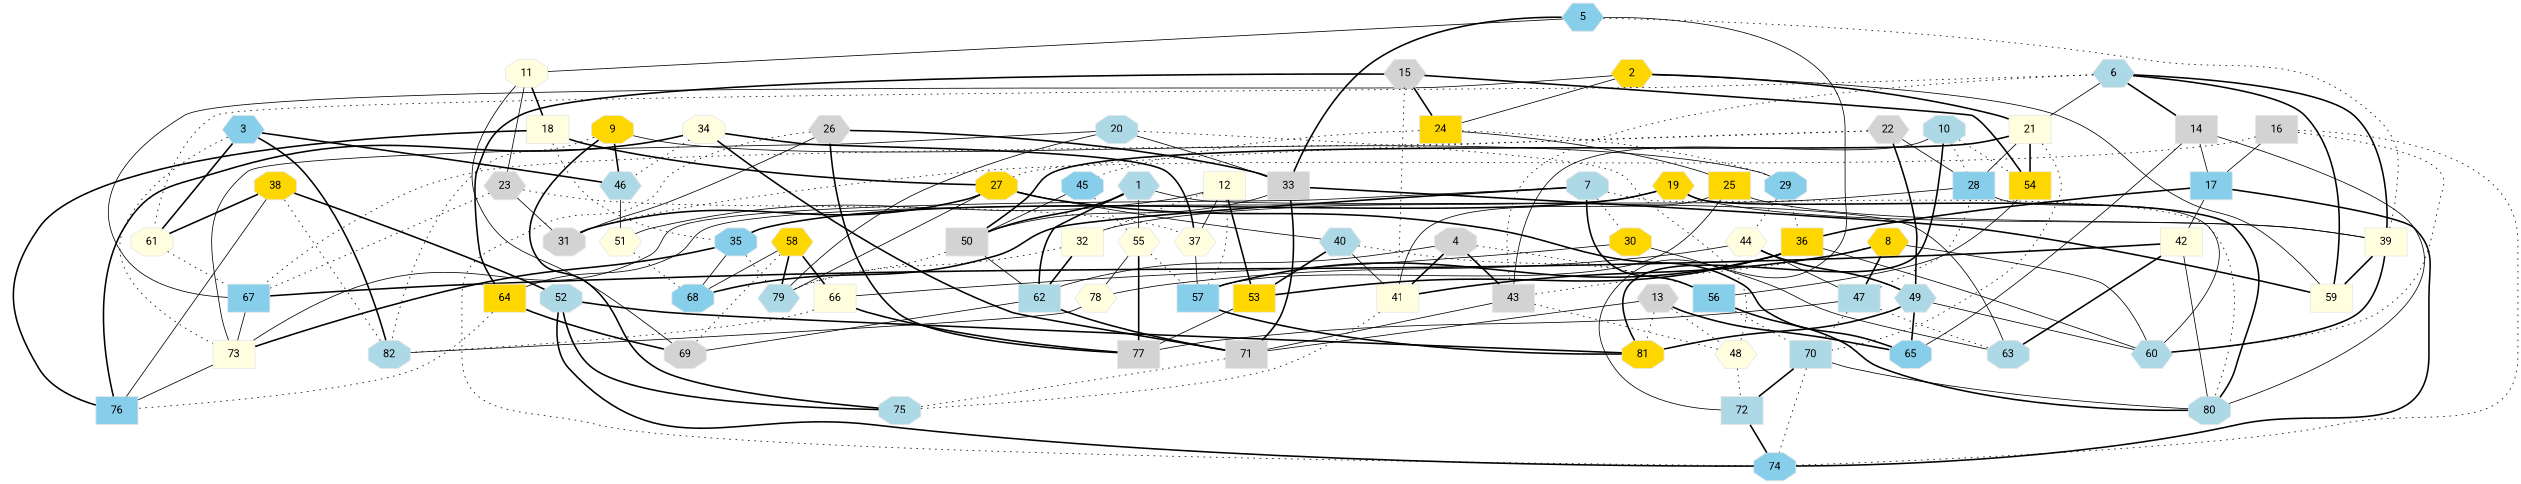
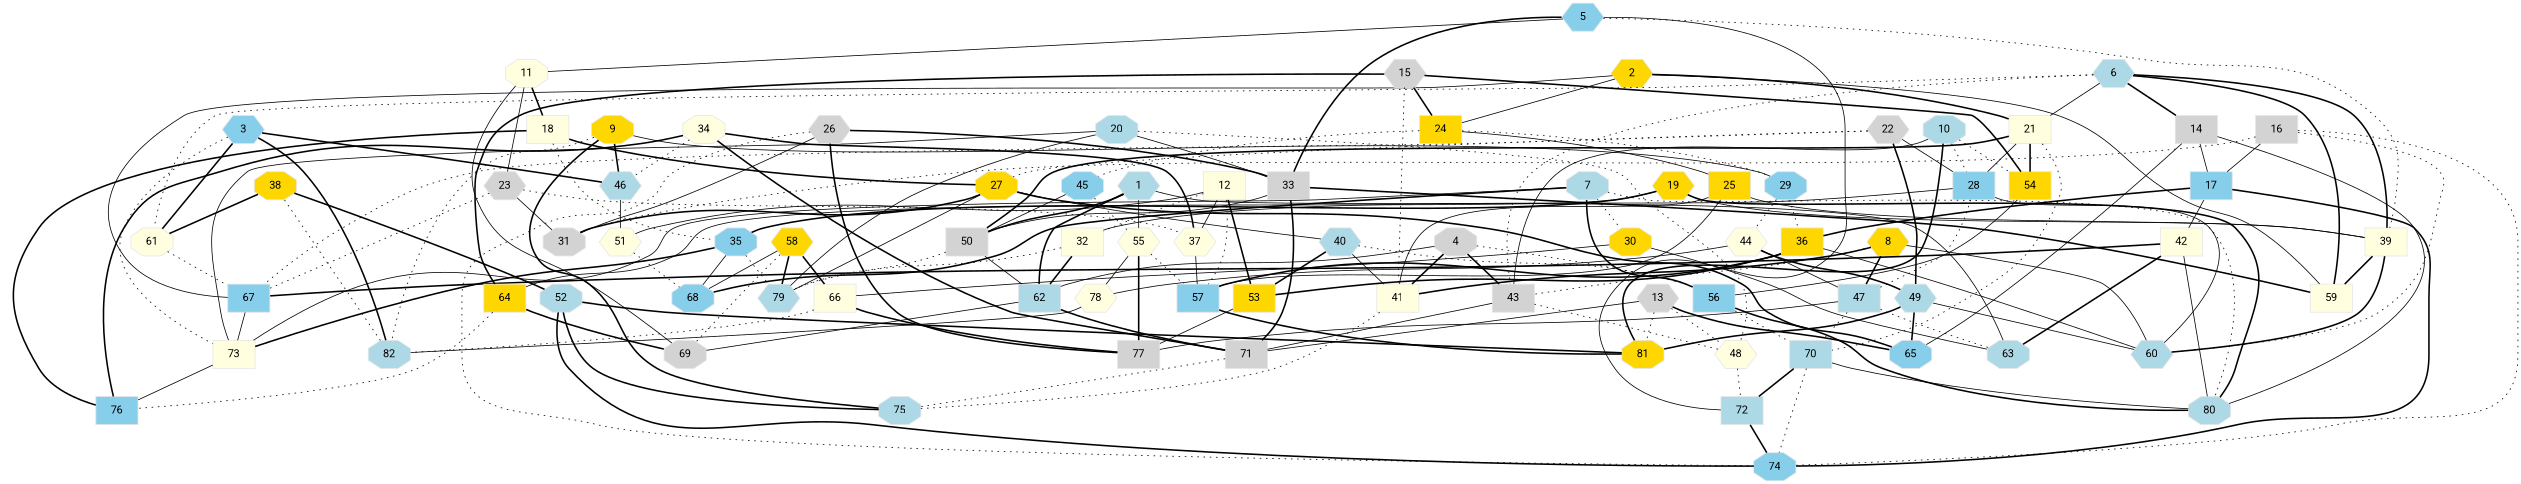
(193, 303) -> none
